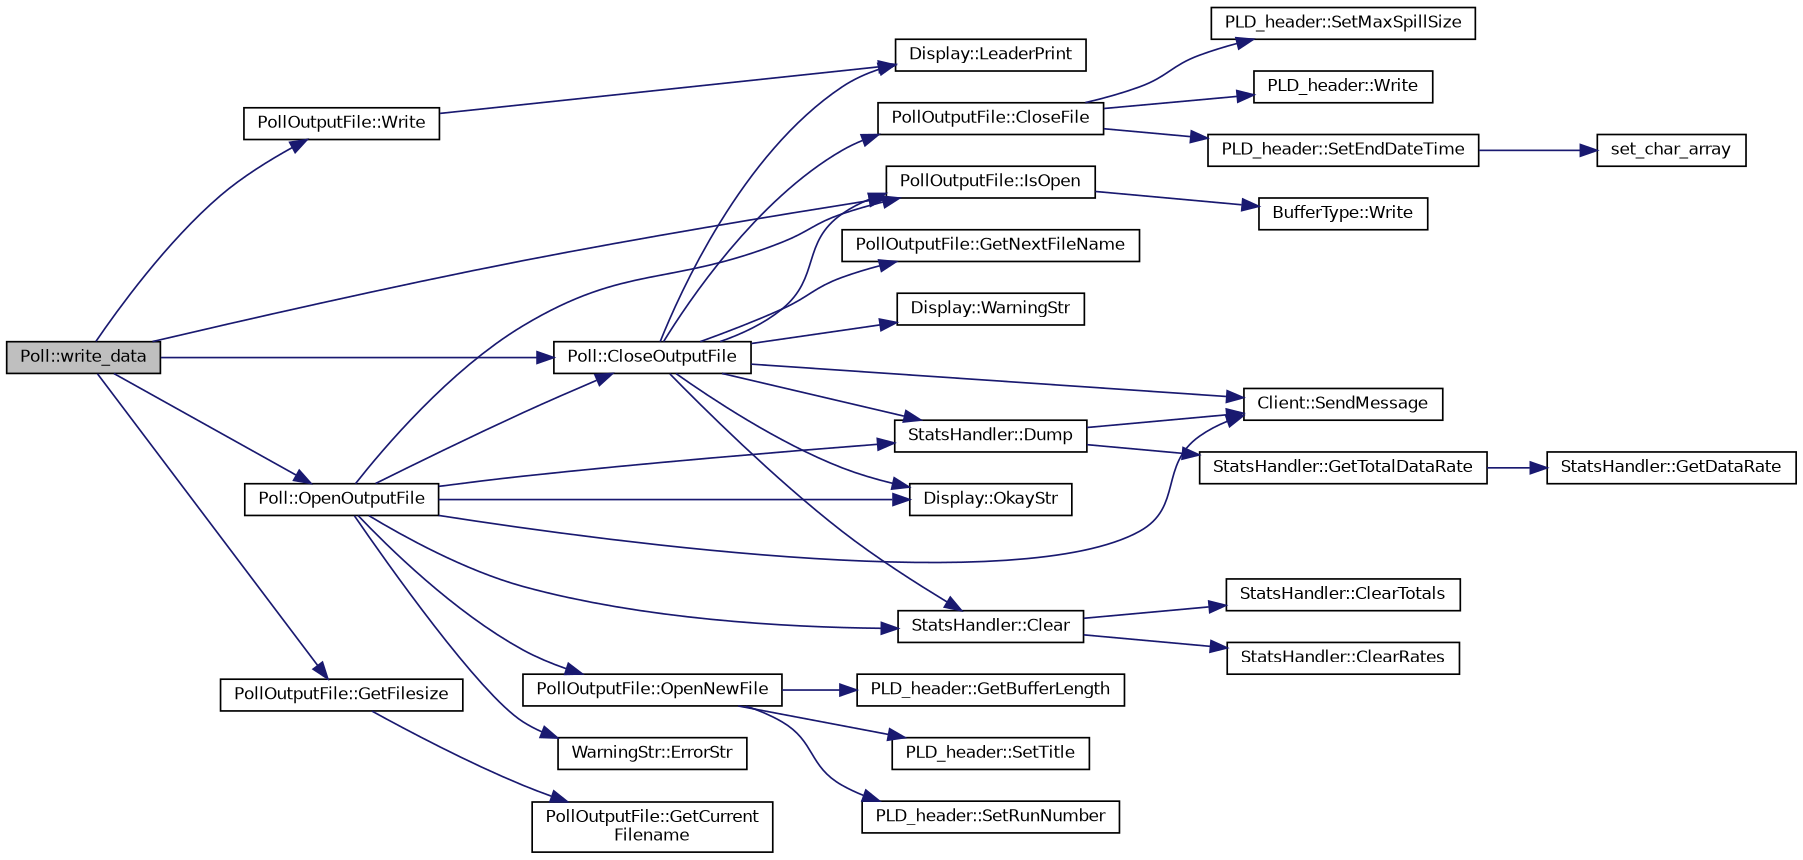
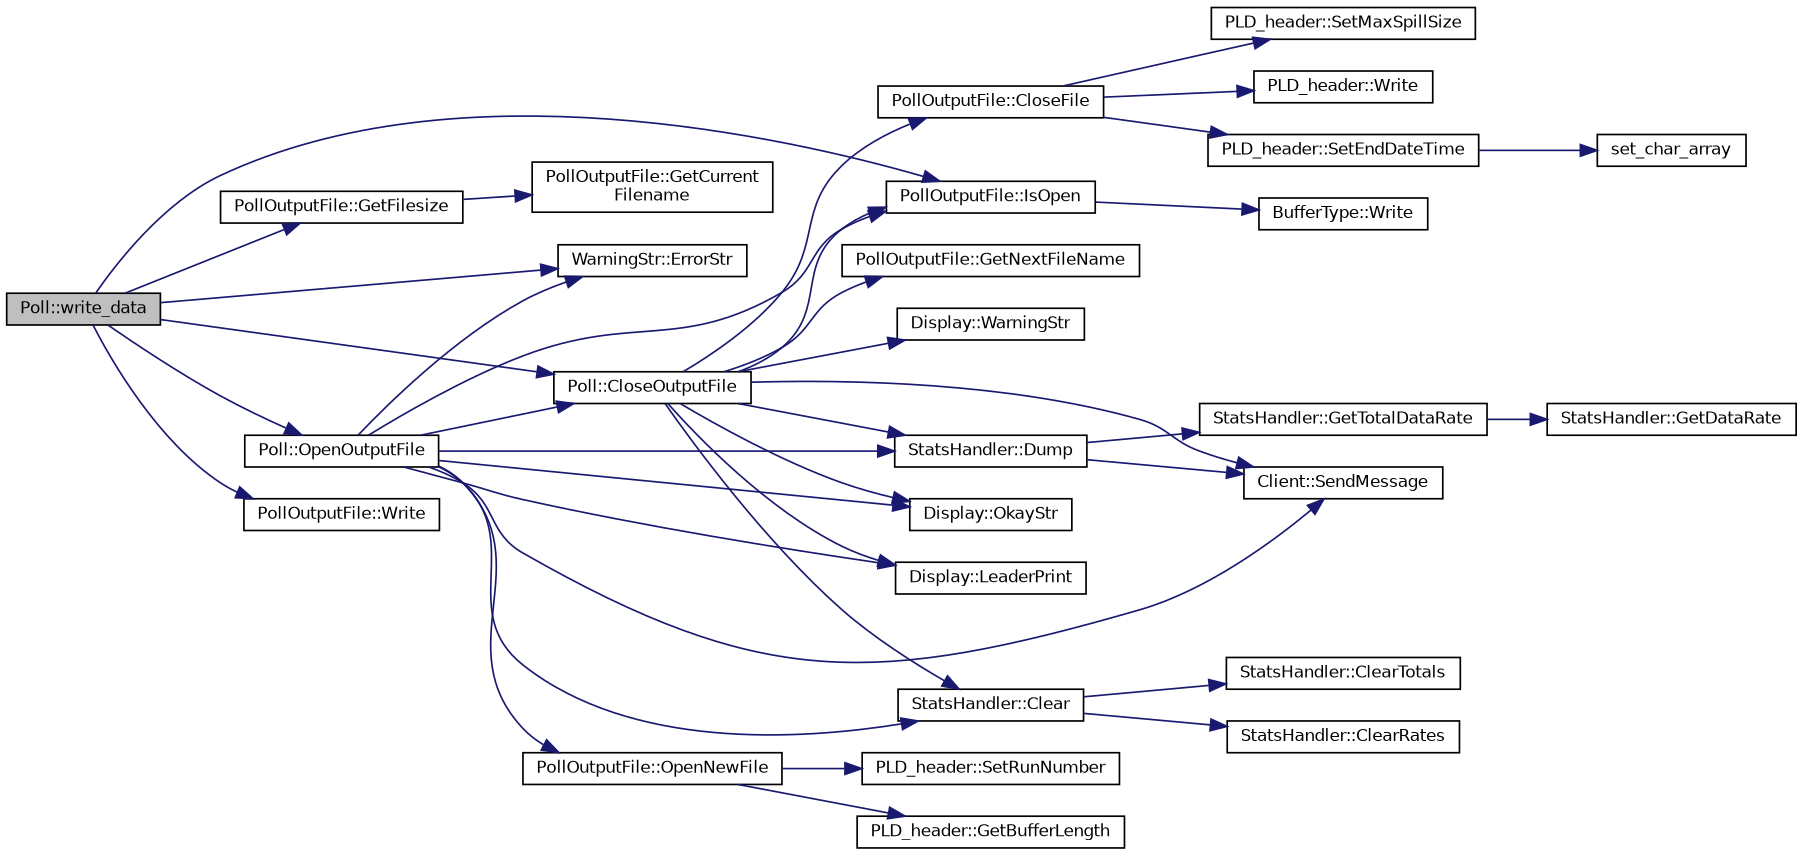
(659, 90) -> (640, 523)
none -> (351, 286)
(991, 754) -> none
